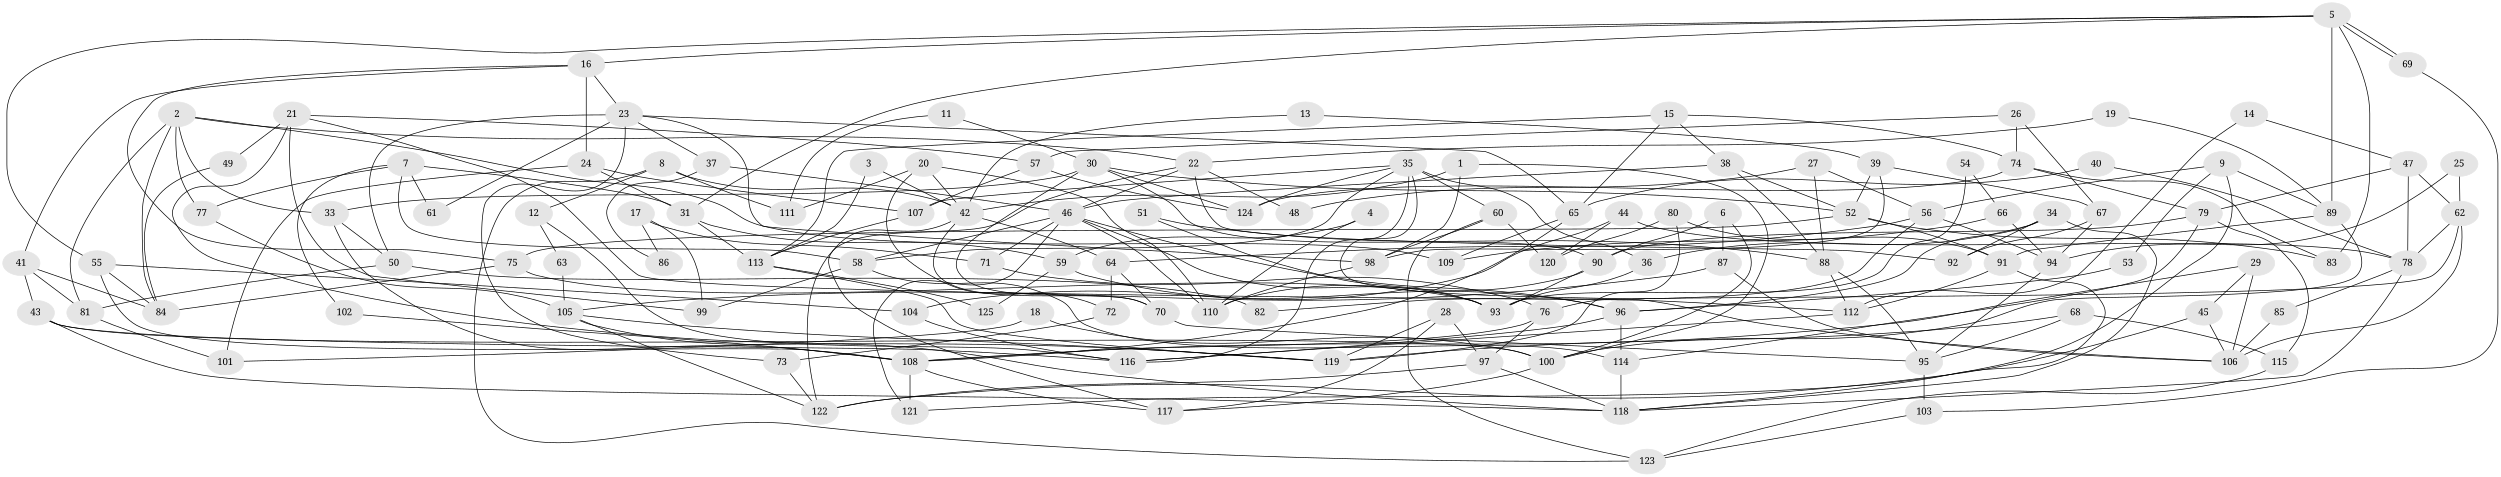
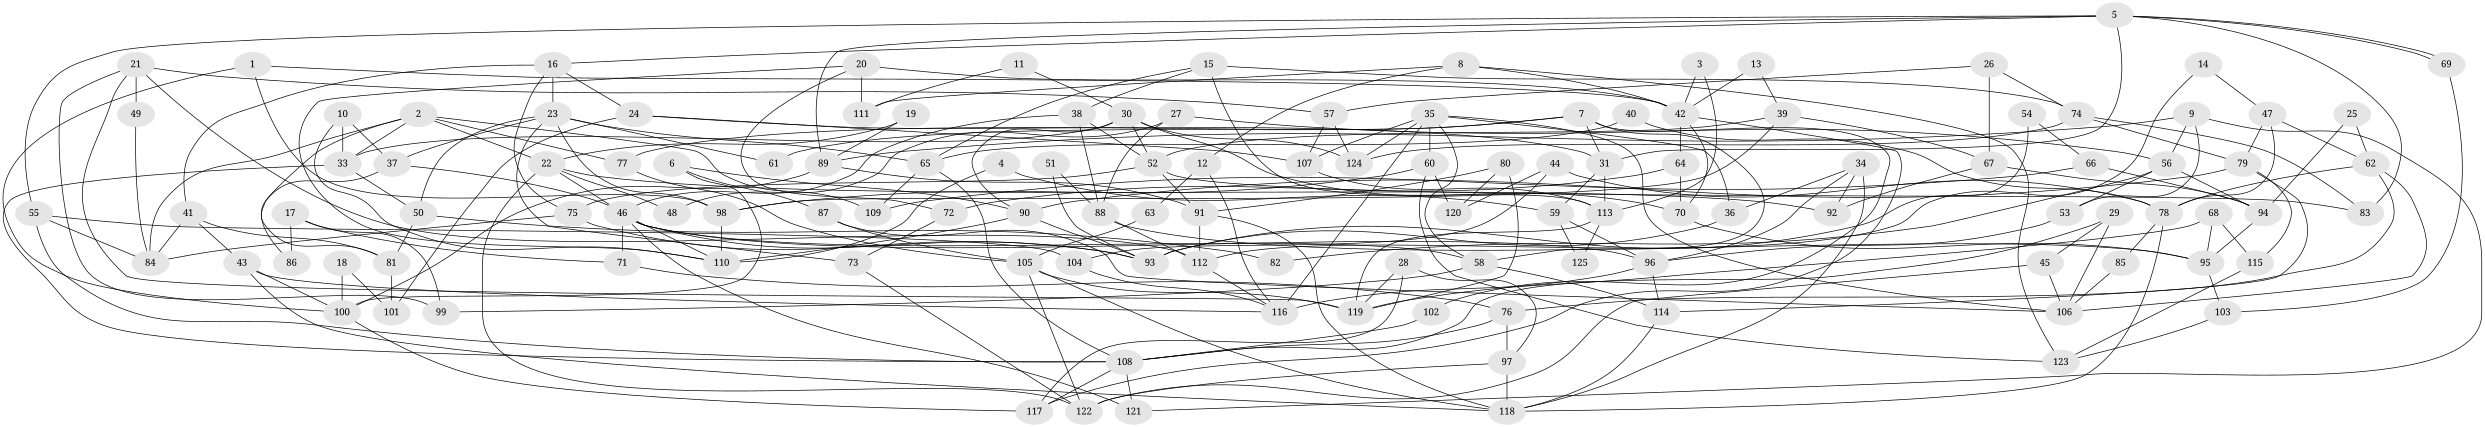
none -> (343, 114)
(1521, 246) -> (2116, 189)
